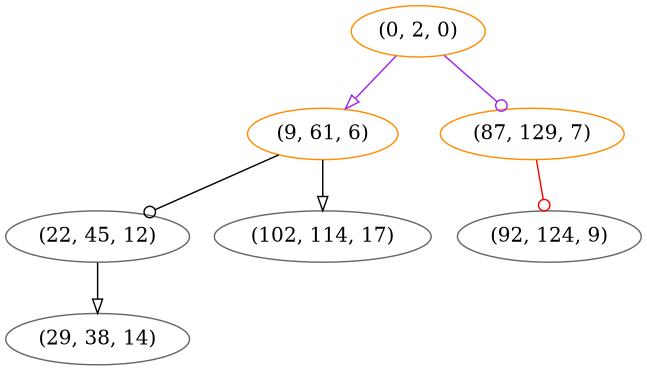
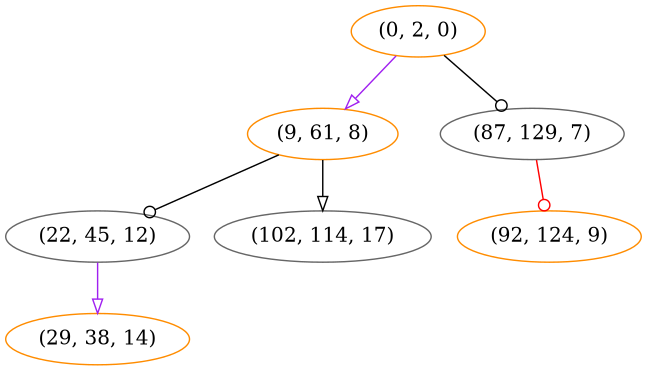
(471, 79) -> (471, 79)
(323, 134) -> (323, 134)
(532, 134) -> (532, 134)
(549, 237) -> (549, 237)
(98, 281) -> (98, 281)
(98, 339) -> (98, 339)
